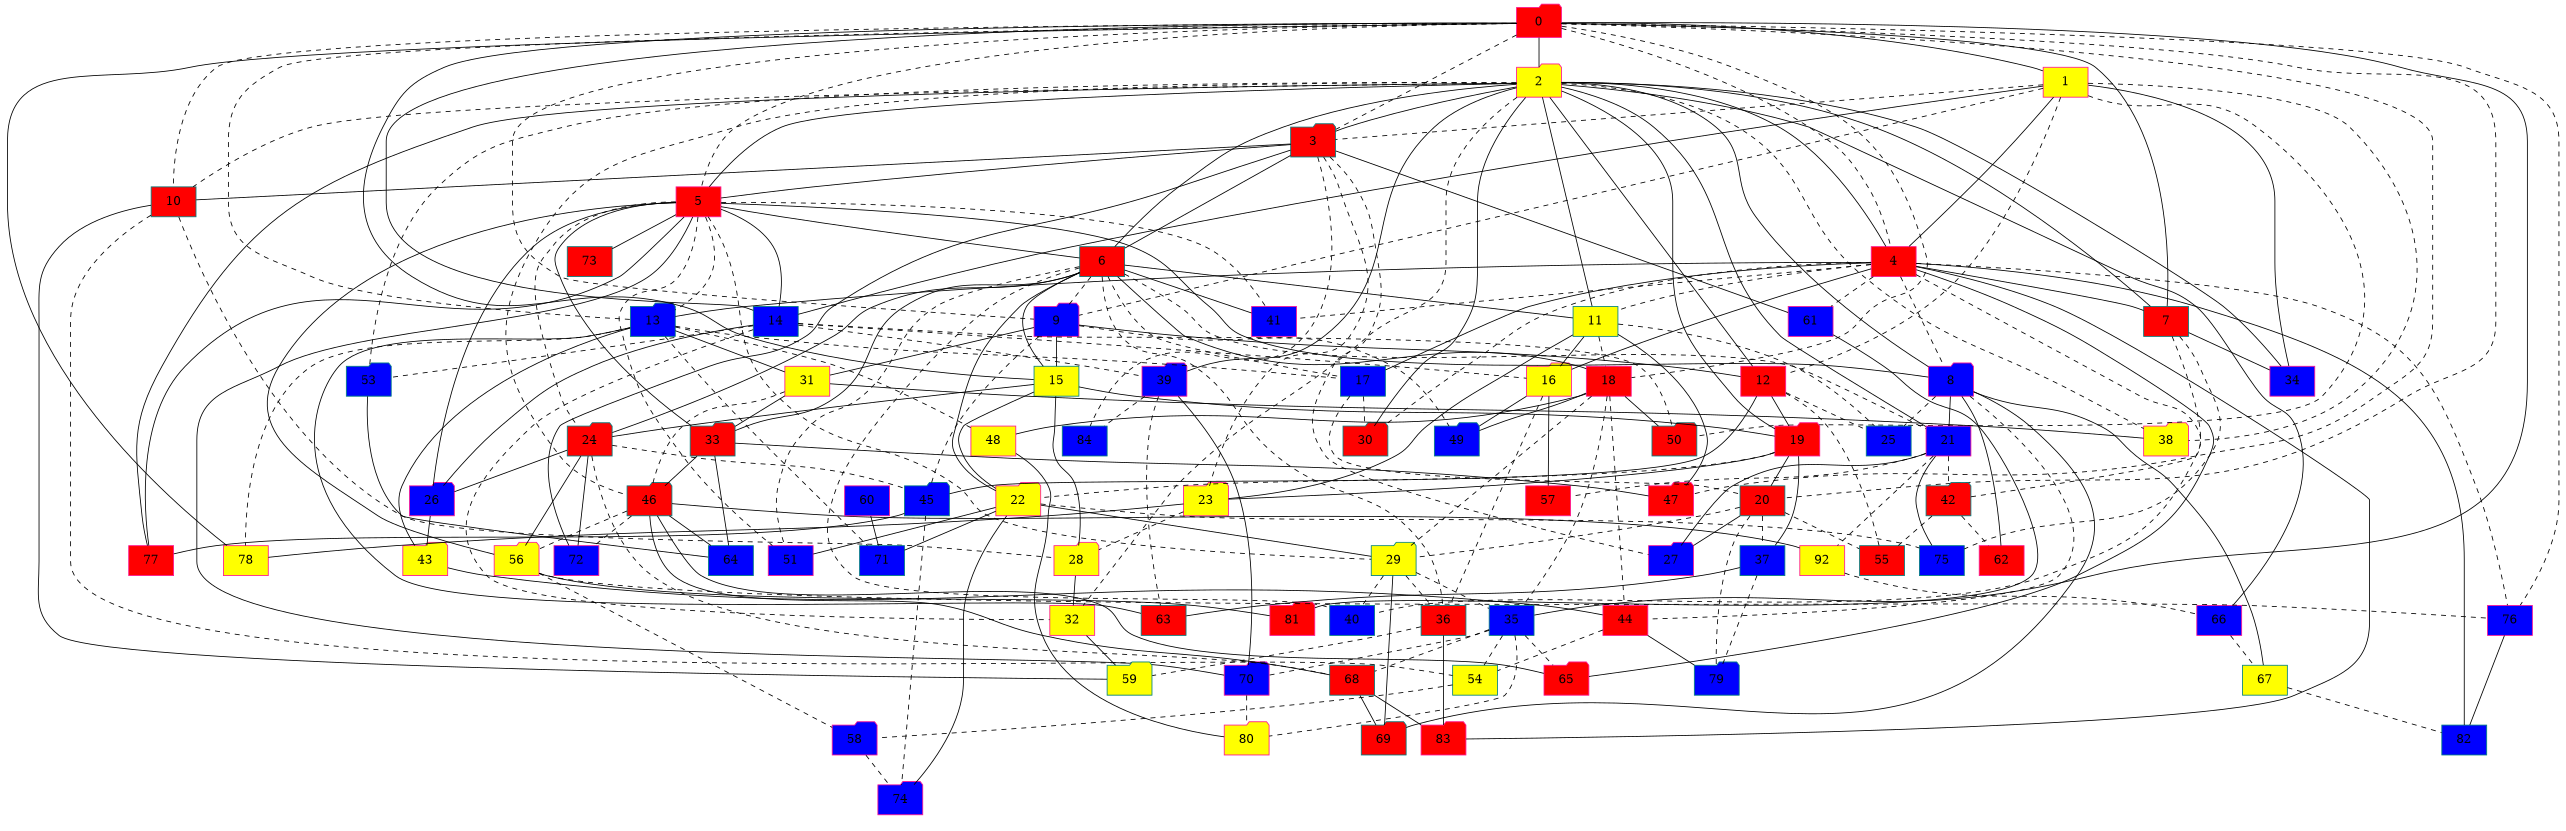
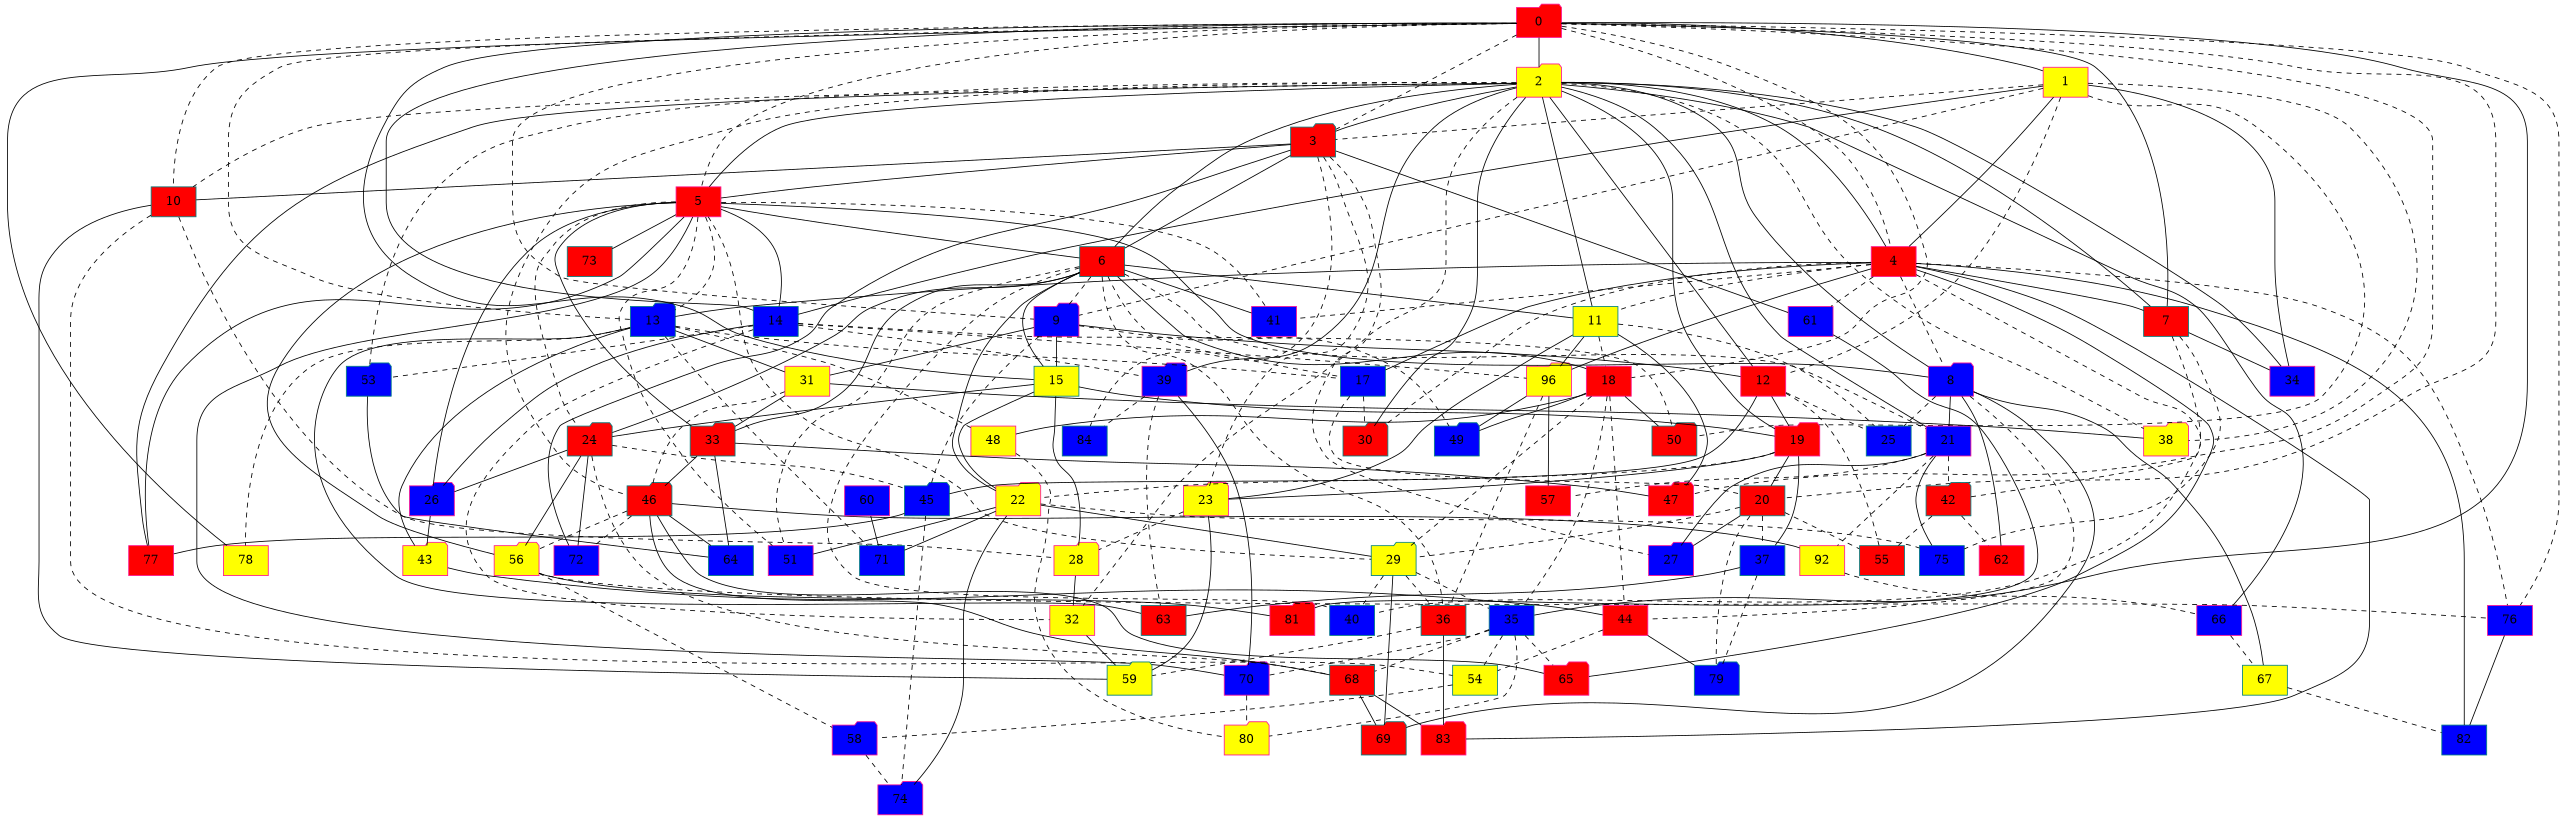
(1549, 381) -> (1549, 381)
(886, 525) -> (1200, 621)
(1047, 643) -> (1047, 643)
